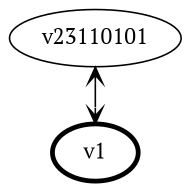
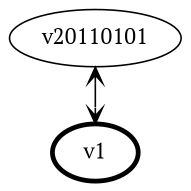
(95, 38) -> (95, 38)
